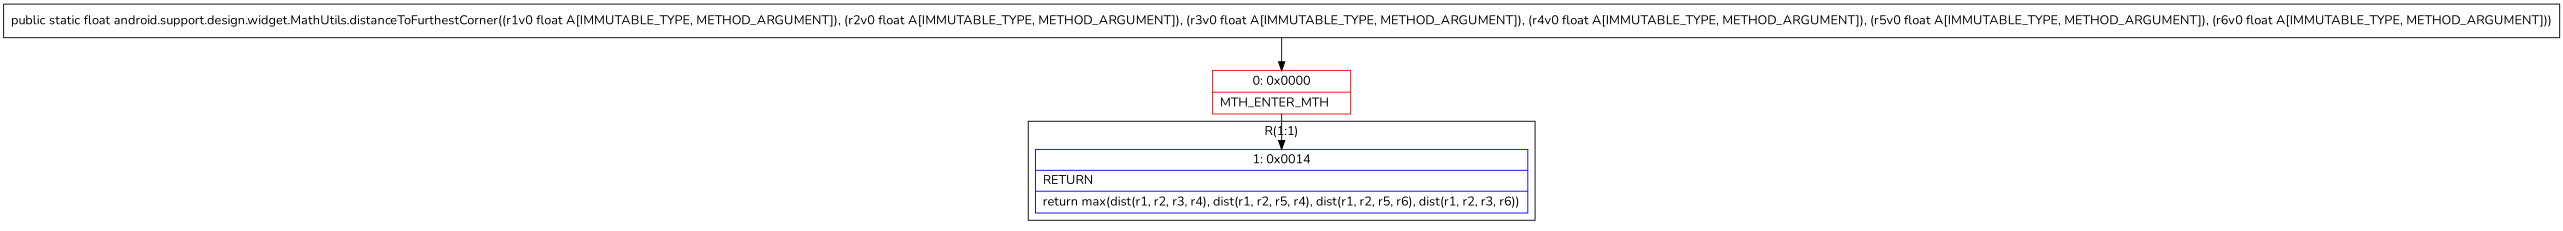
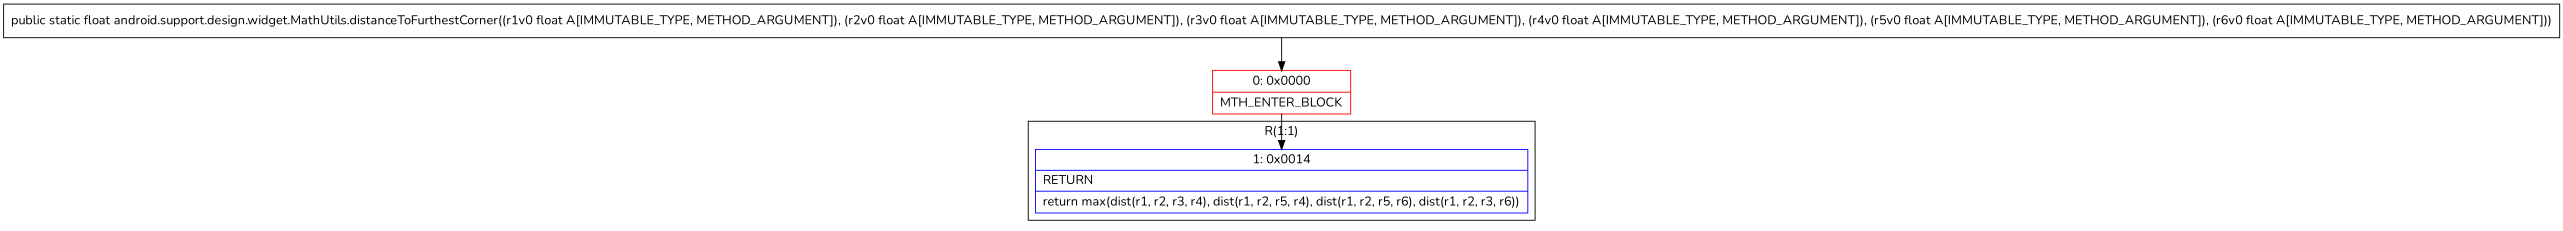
(1275, 103) -> (1282, 103)
